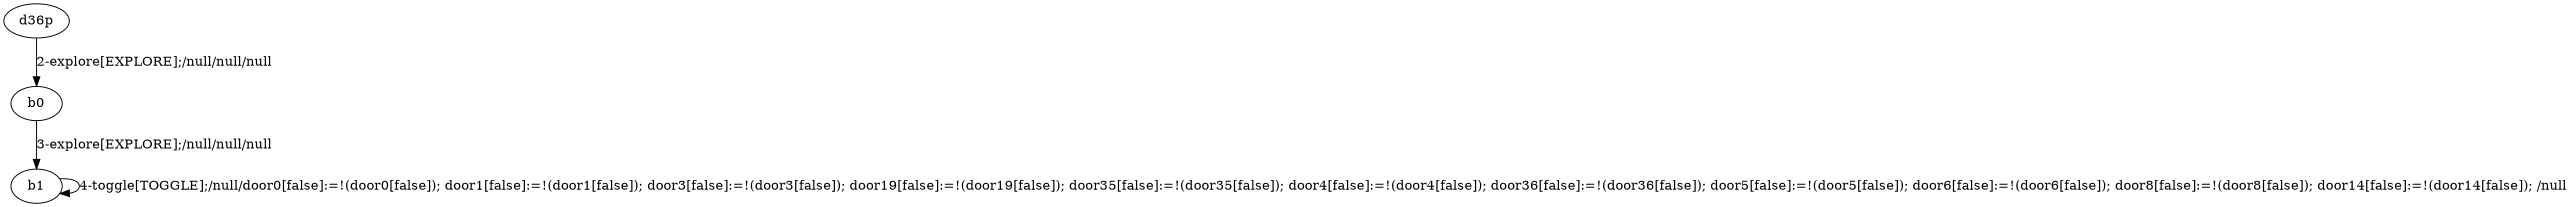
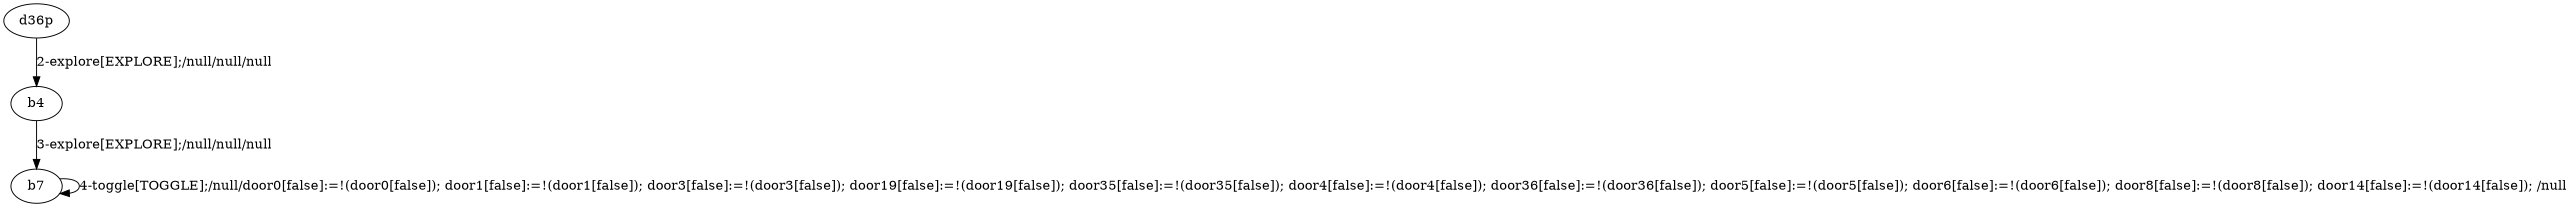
(37, 104) -> (37, 104)
(37, 186) -> (37, 186)
